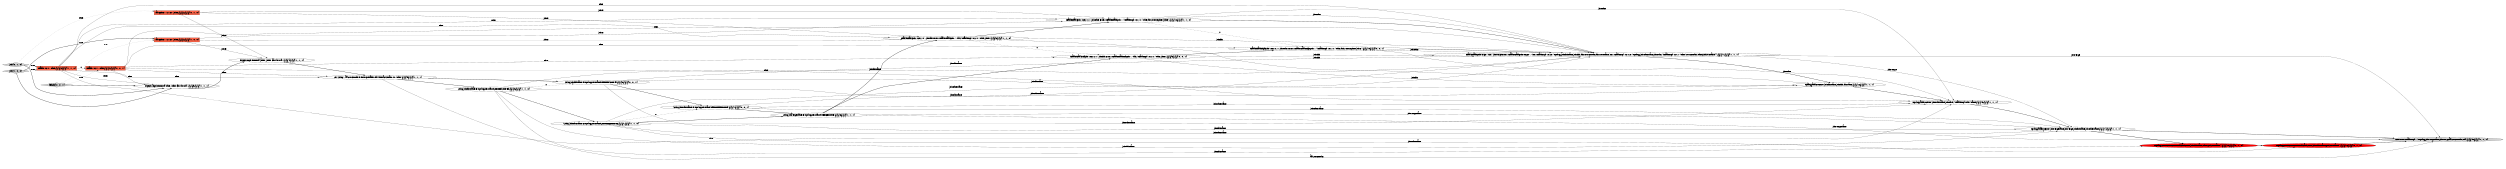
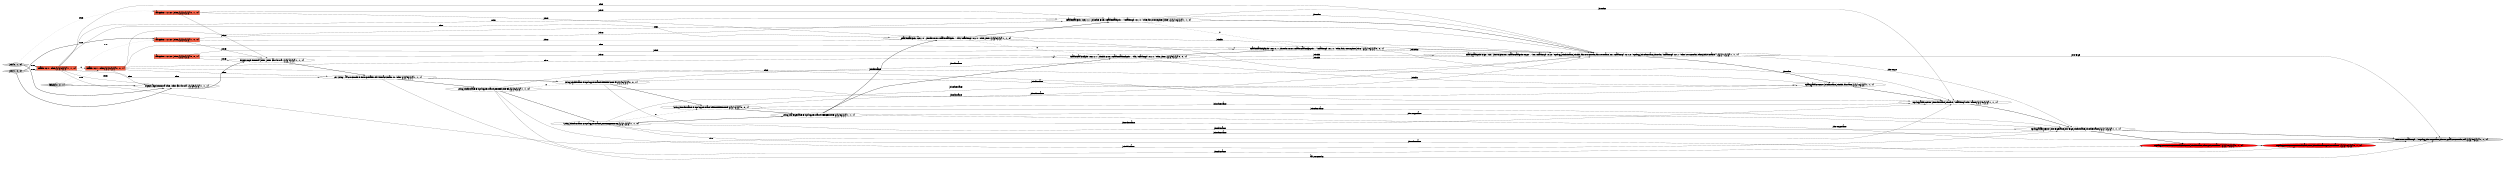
none -> (177, 57)
